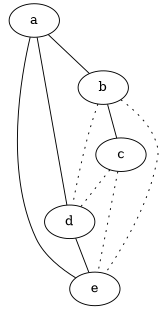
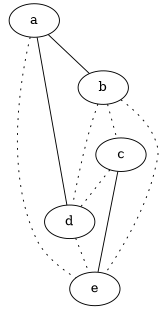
(112, 121) -> (112, 121)
(19, 167) -> (19, 167)
(108, 222) -> (108, 222)
(82, 255) -> (82, 255)
